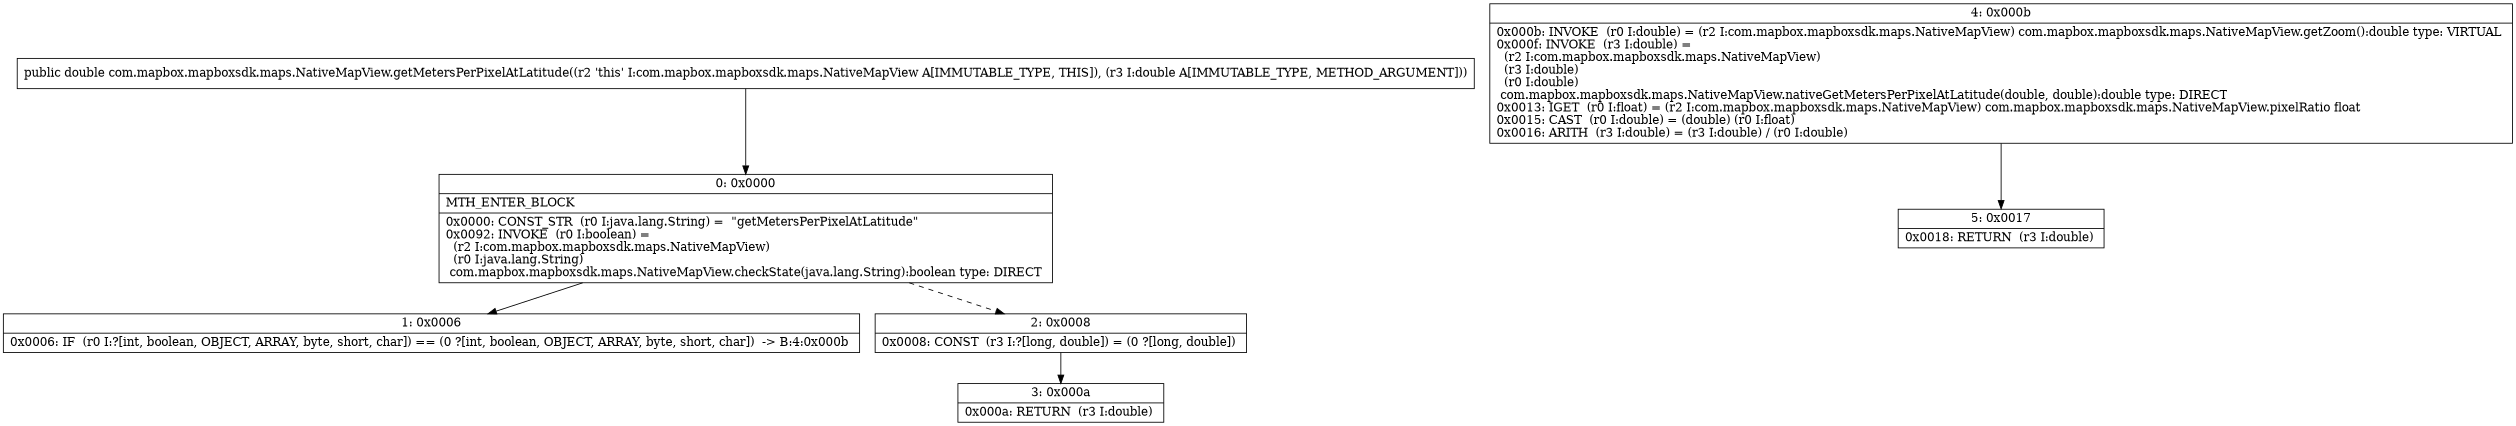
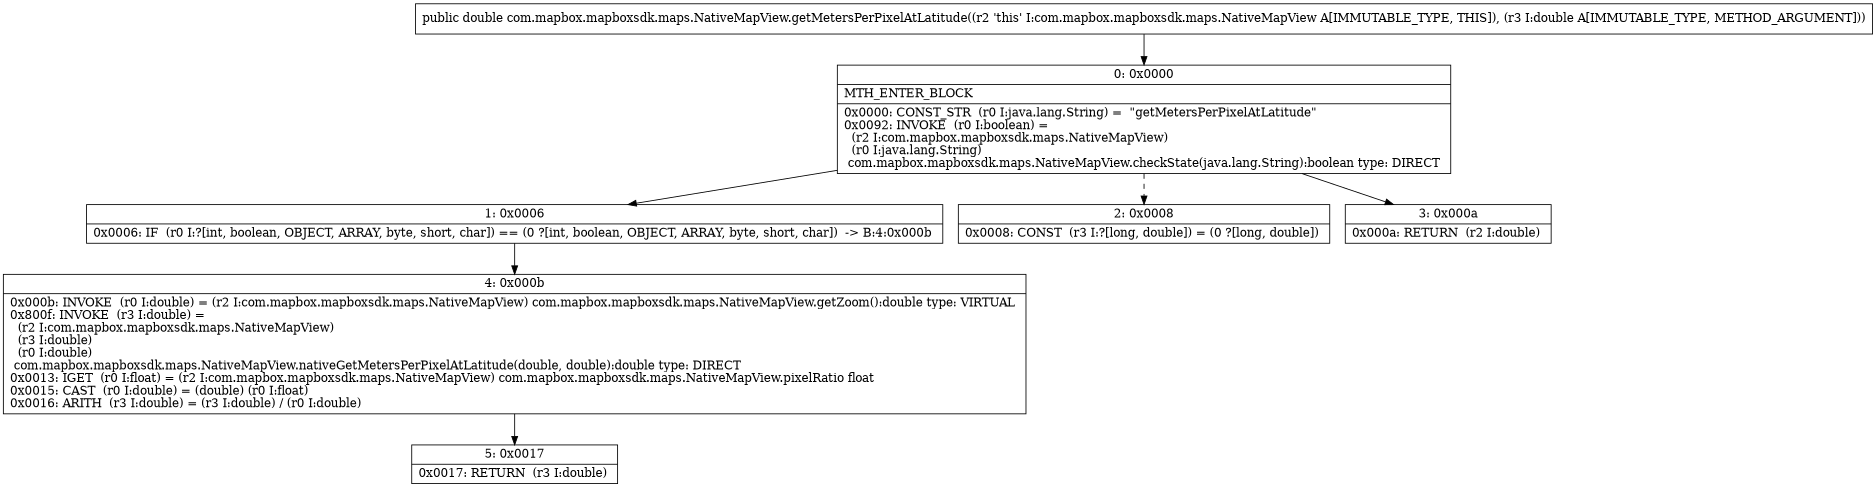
(1596, 45) -> (110, 316)
(2001, 238) -> (515, 473)
none -> (515, 255)
(1061, 364) -> (1344, 188)
(1061, 412) -> (1448, 233)
